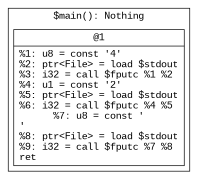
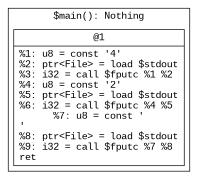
(70, 85) -> (70, 85)
